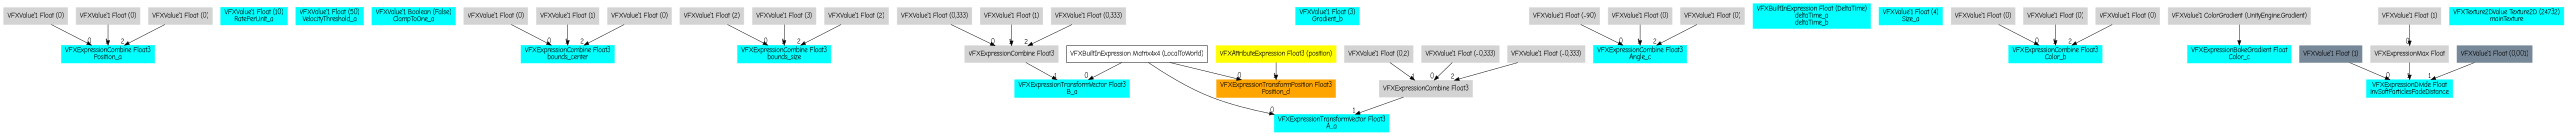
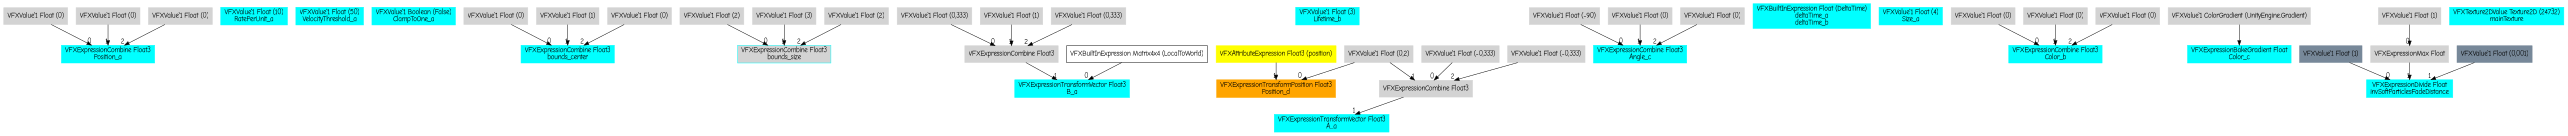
(1327, 16) -> (1327, 16)
(784, 54) -> (784, 54)
(1203, 71) -> (1330, 70)
(1206, 95) -> none
